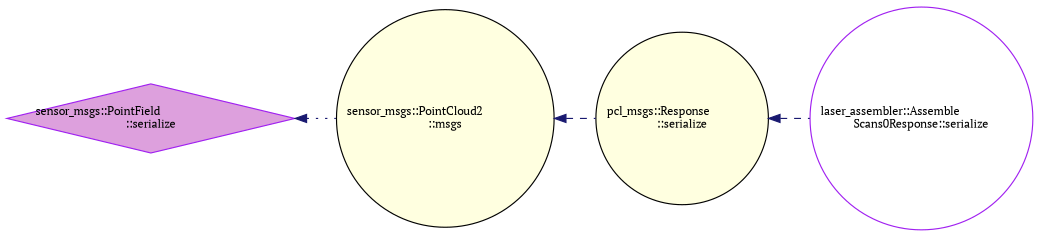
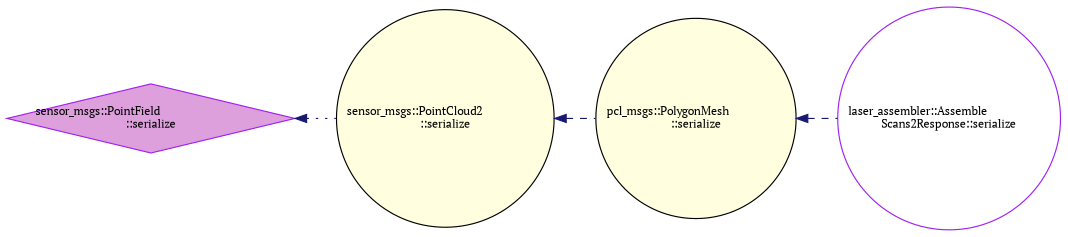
(445, 118) -> (445, 118)
(682, 118) -> (696, 118)
(921, 118) -> (949, 118)
